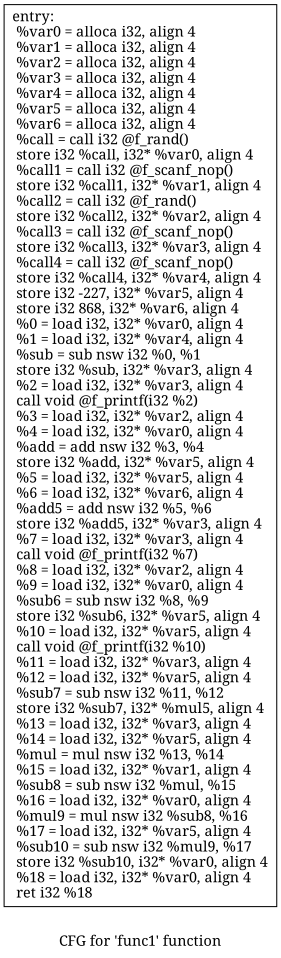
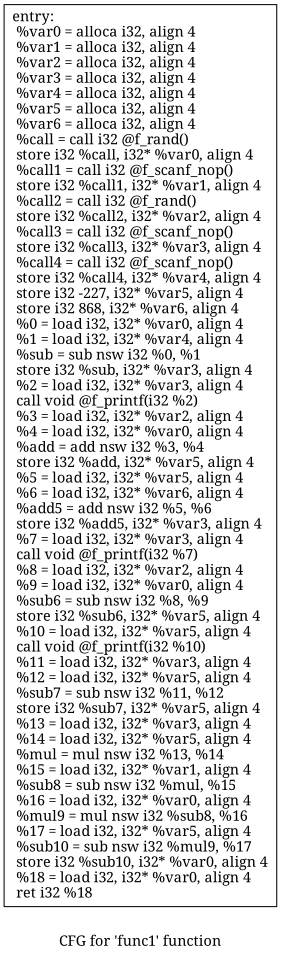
(138, 709) -> (136, 709)
